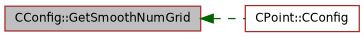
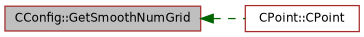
(302, 19) -> (302, 19)
